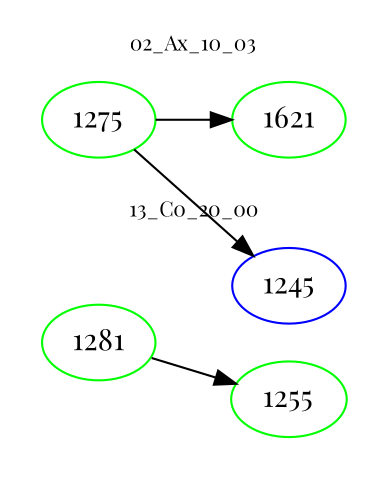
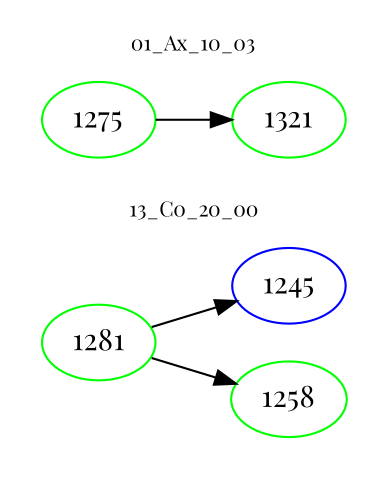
(194, 45) -> (194, 45)
(289, 120) -> (289, 120)
(196, 205) -> (184, 317)
(289, 399) -> (289, 399)
